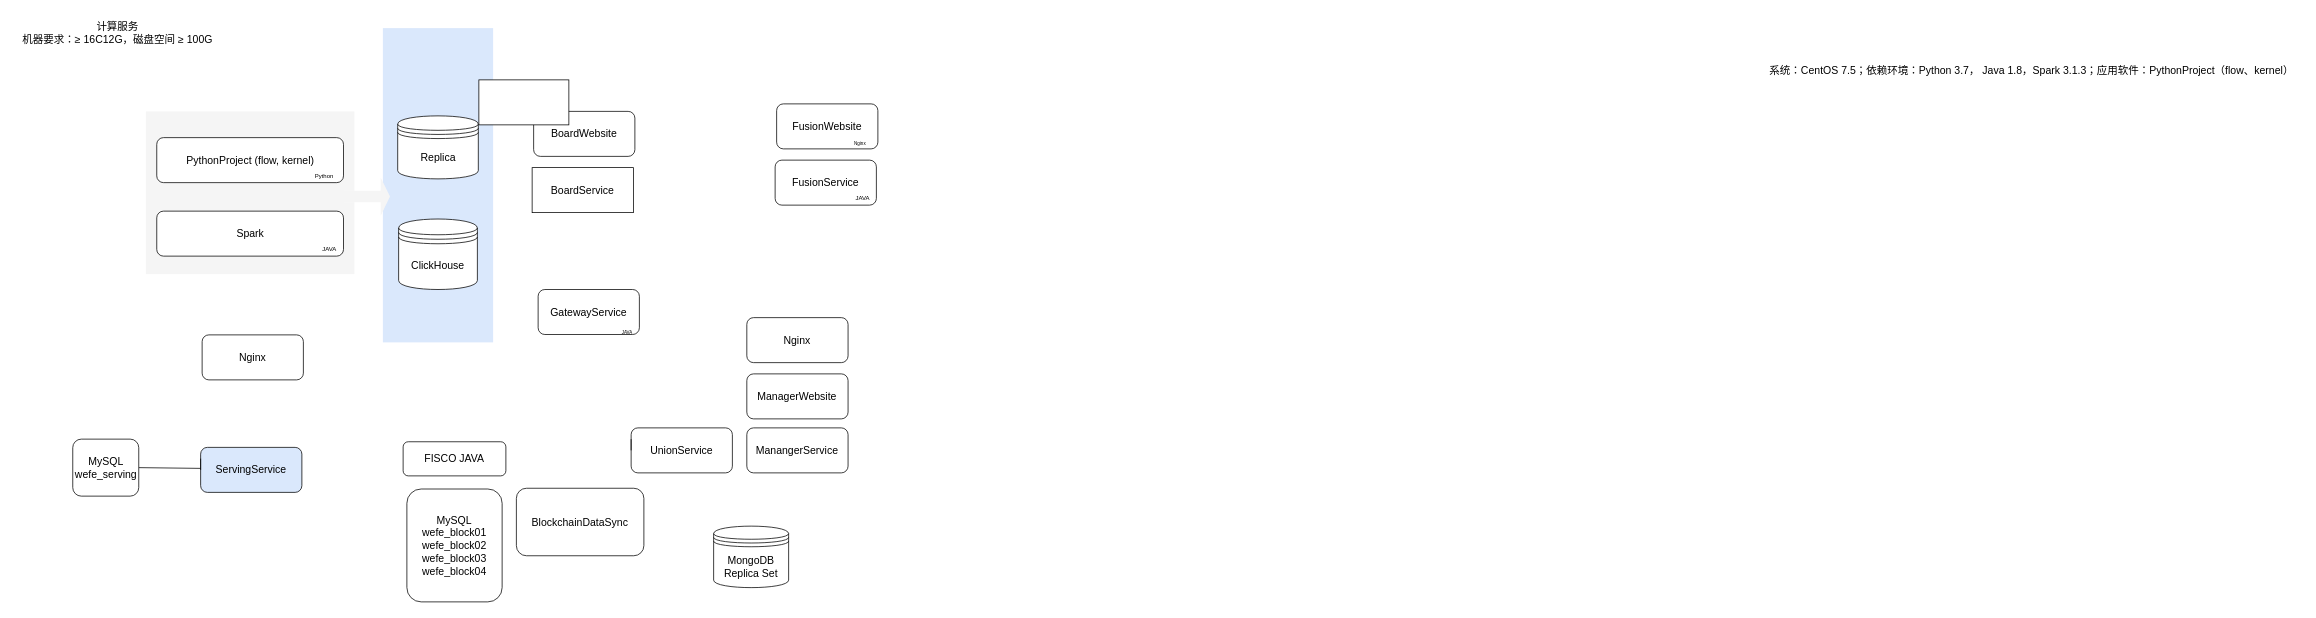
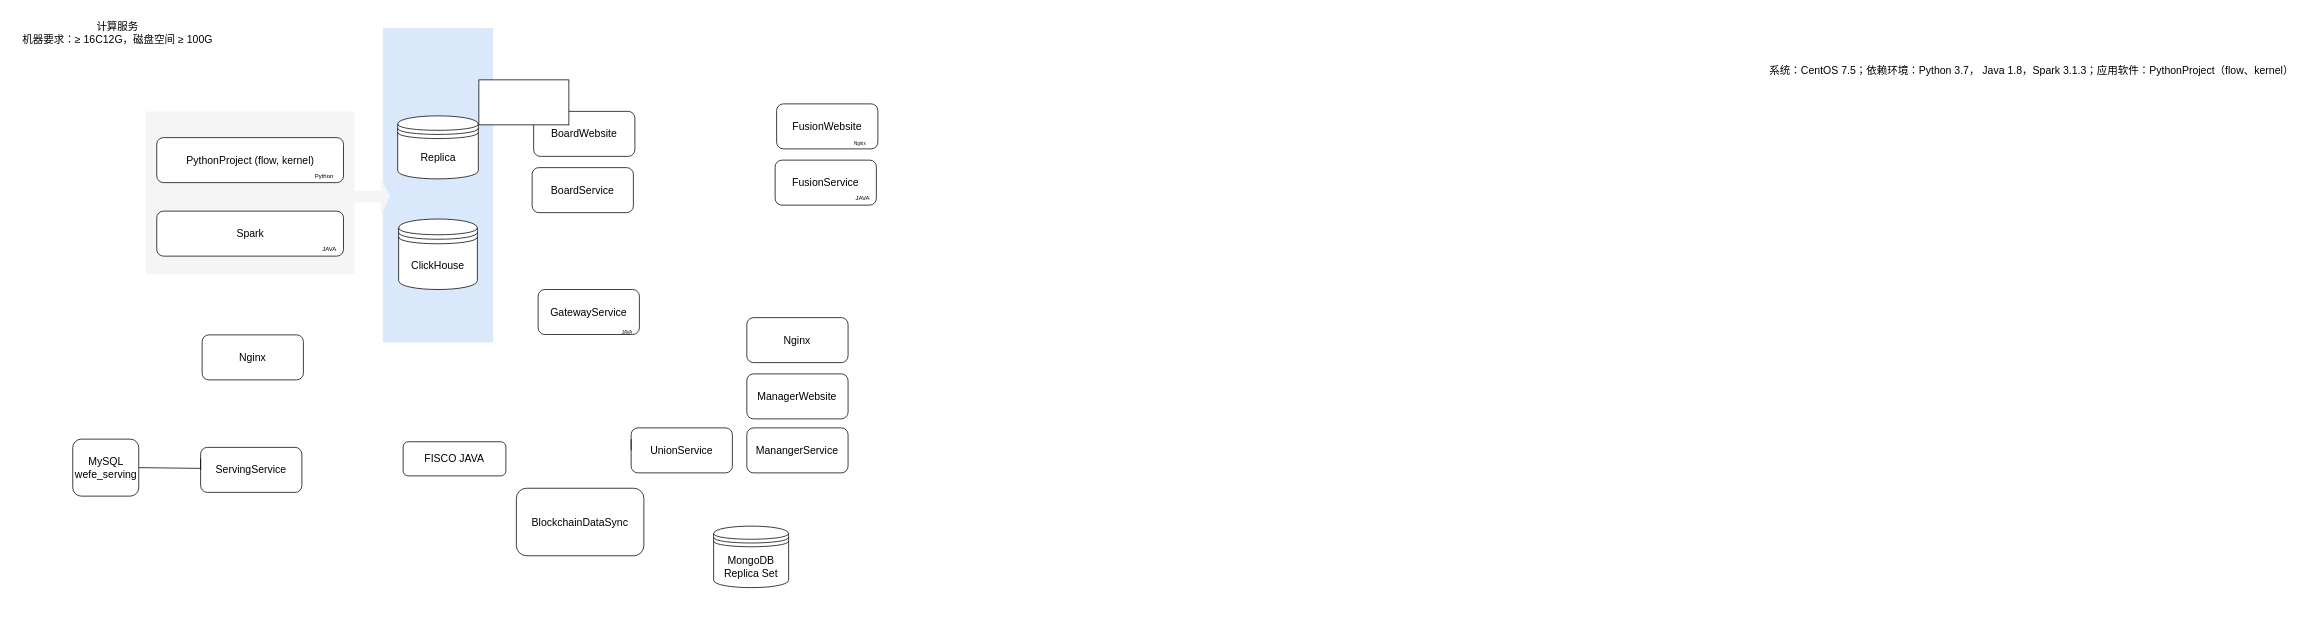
(583, 190) -> (583, 190)
(251, 470) -> (251, 470)
(455, 545) -> none
